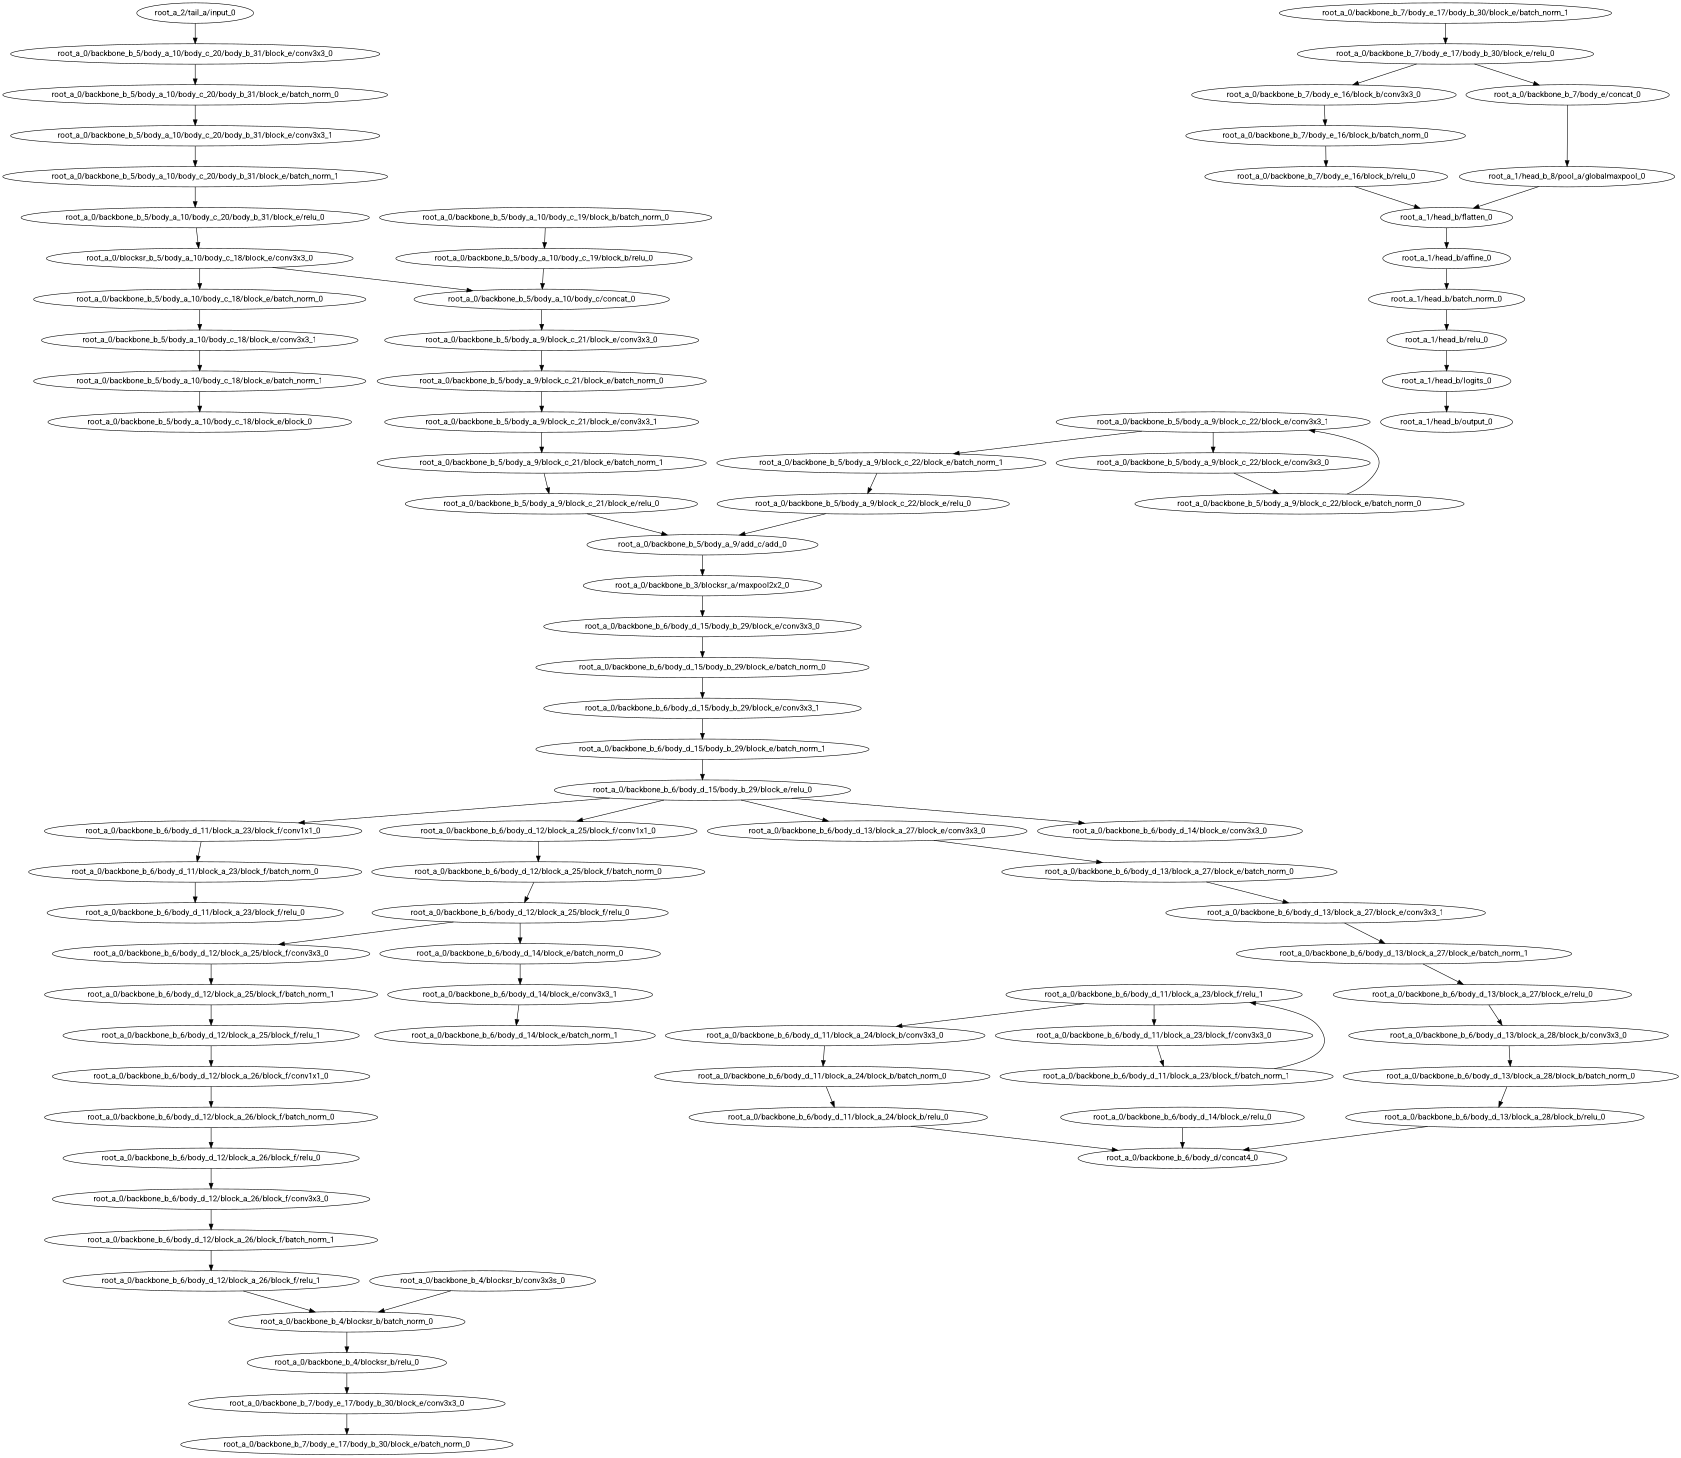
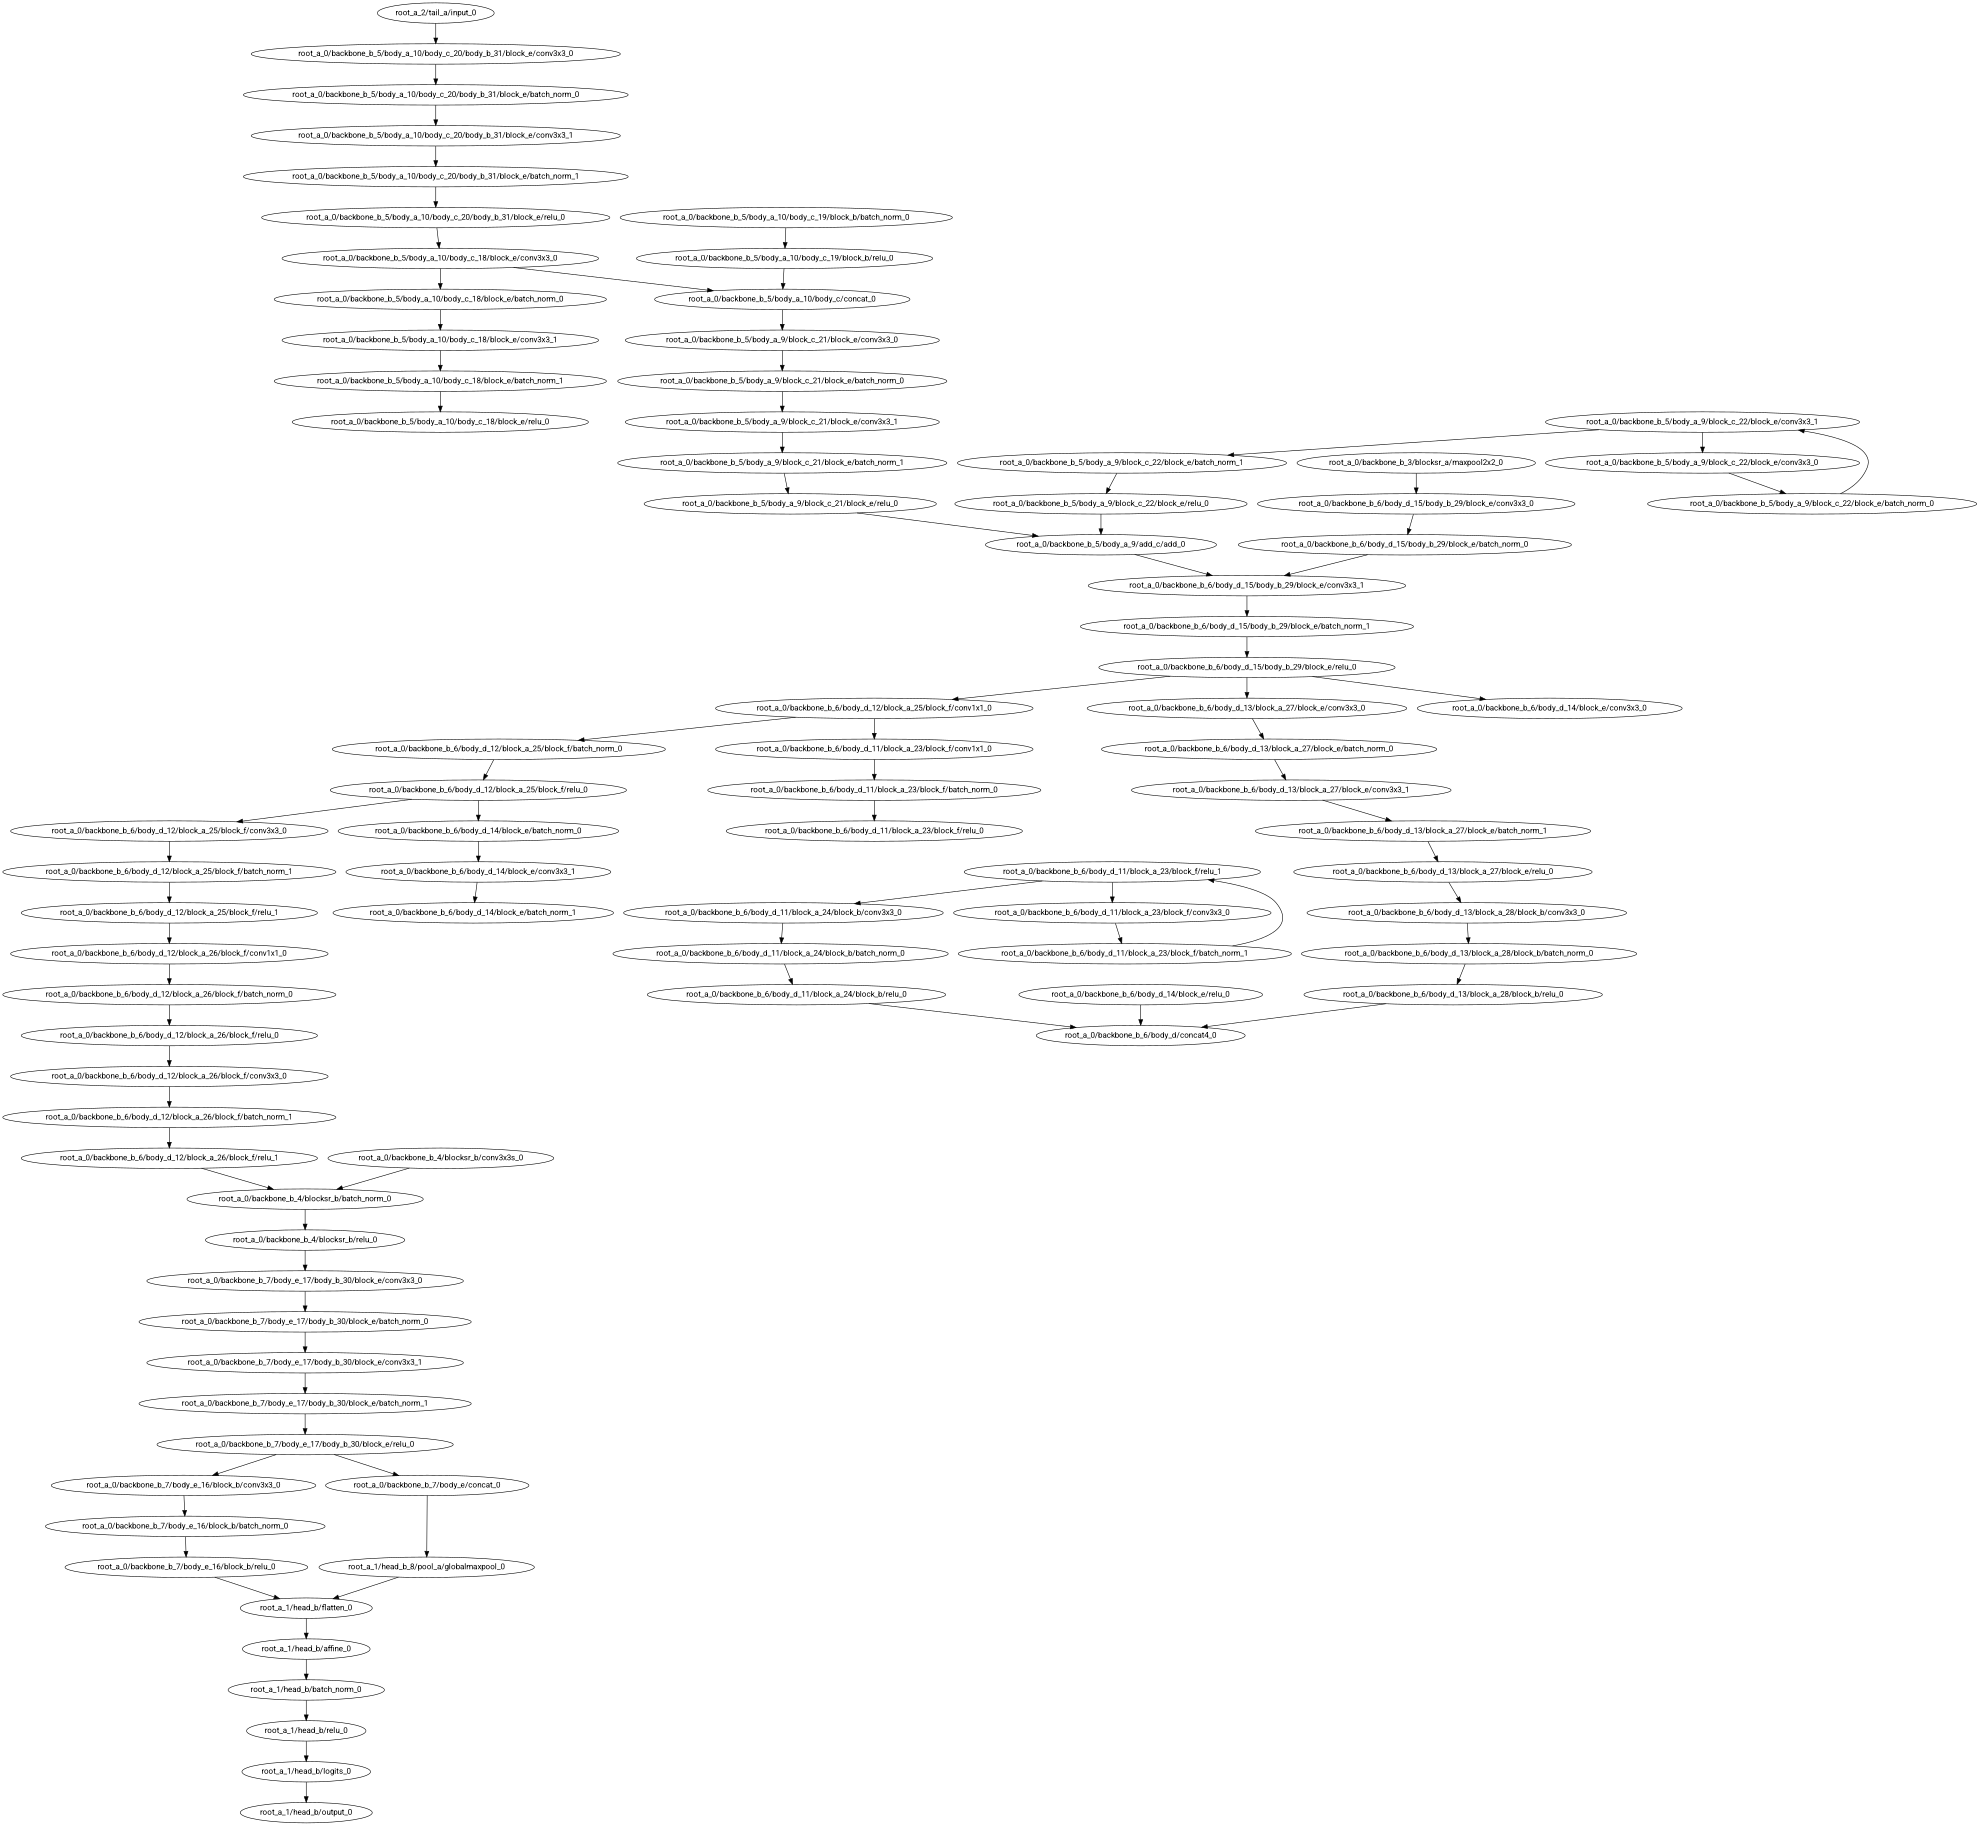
(200, 258) -> (440, 258)
(200, 422) -> (440, 422)
(702, 562) -> (1171, 564)
(457, 810) -> (874, 726)
none -> (305, 1363)
